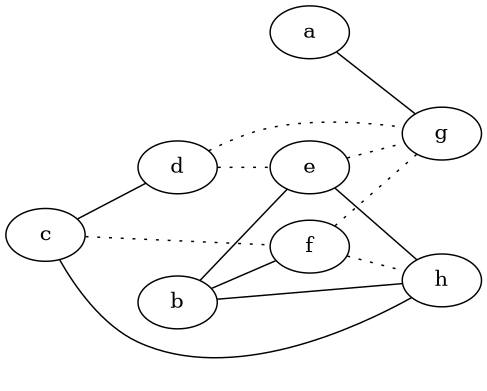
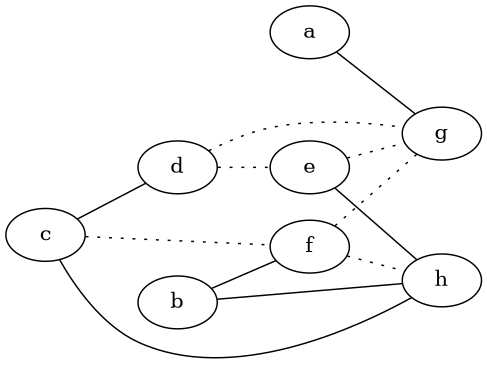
(244, 235) -> none
